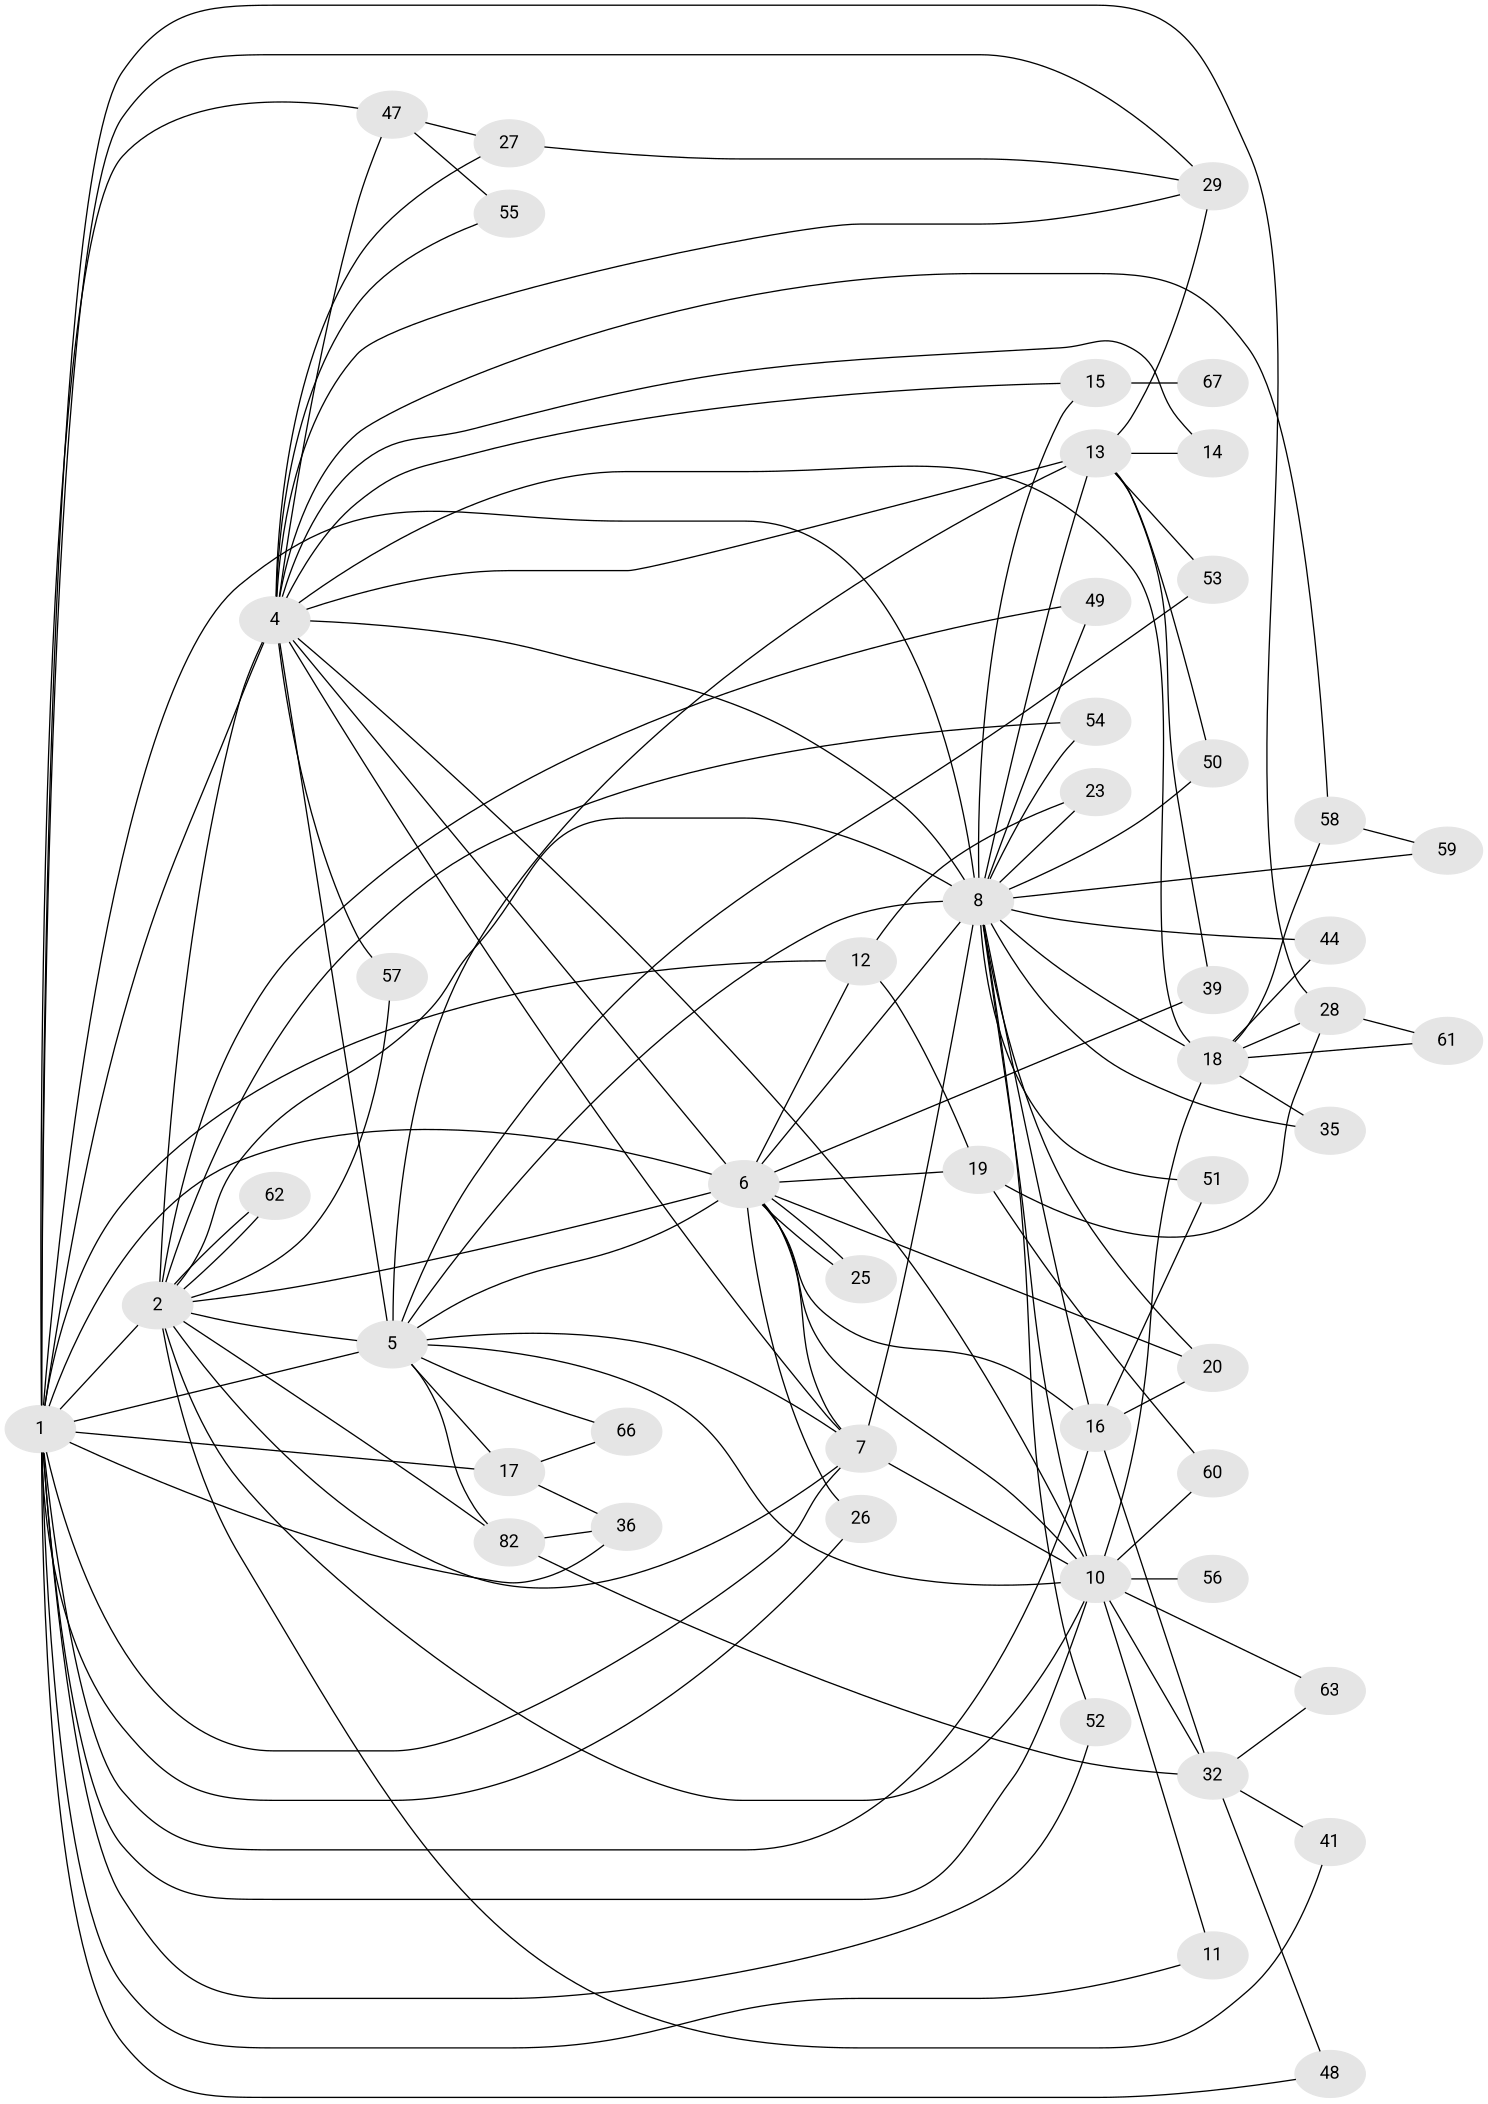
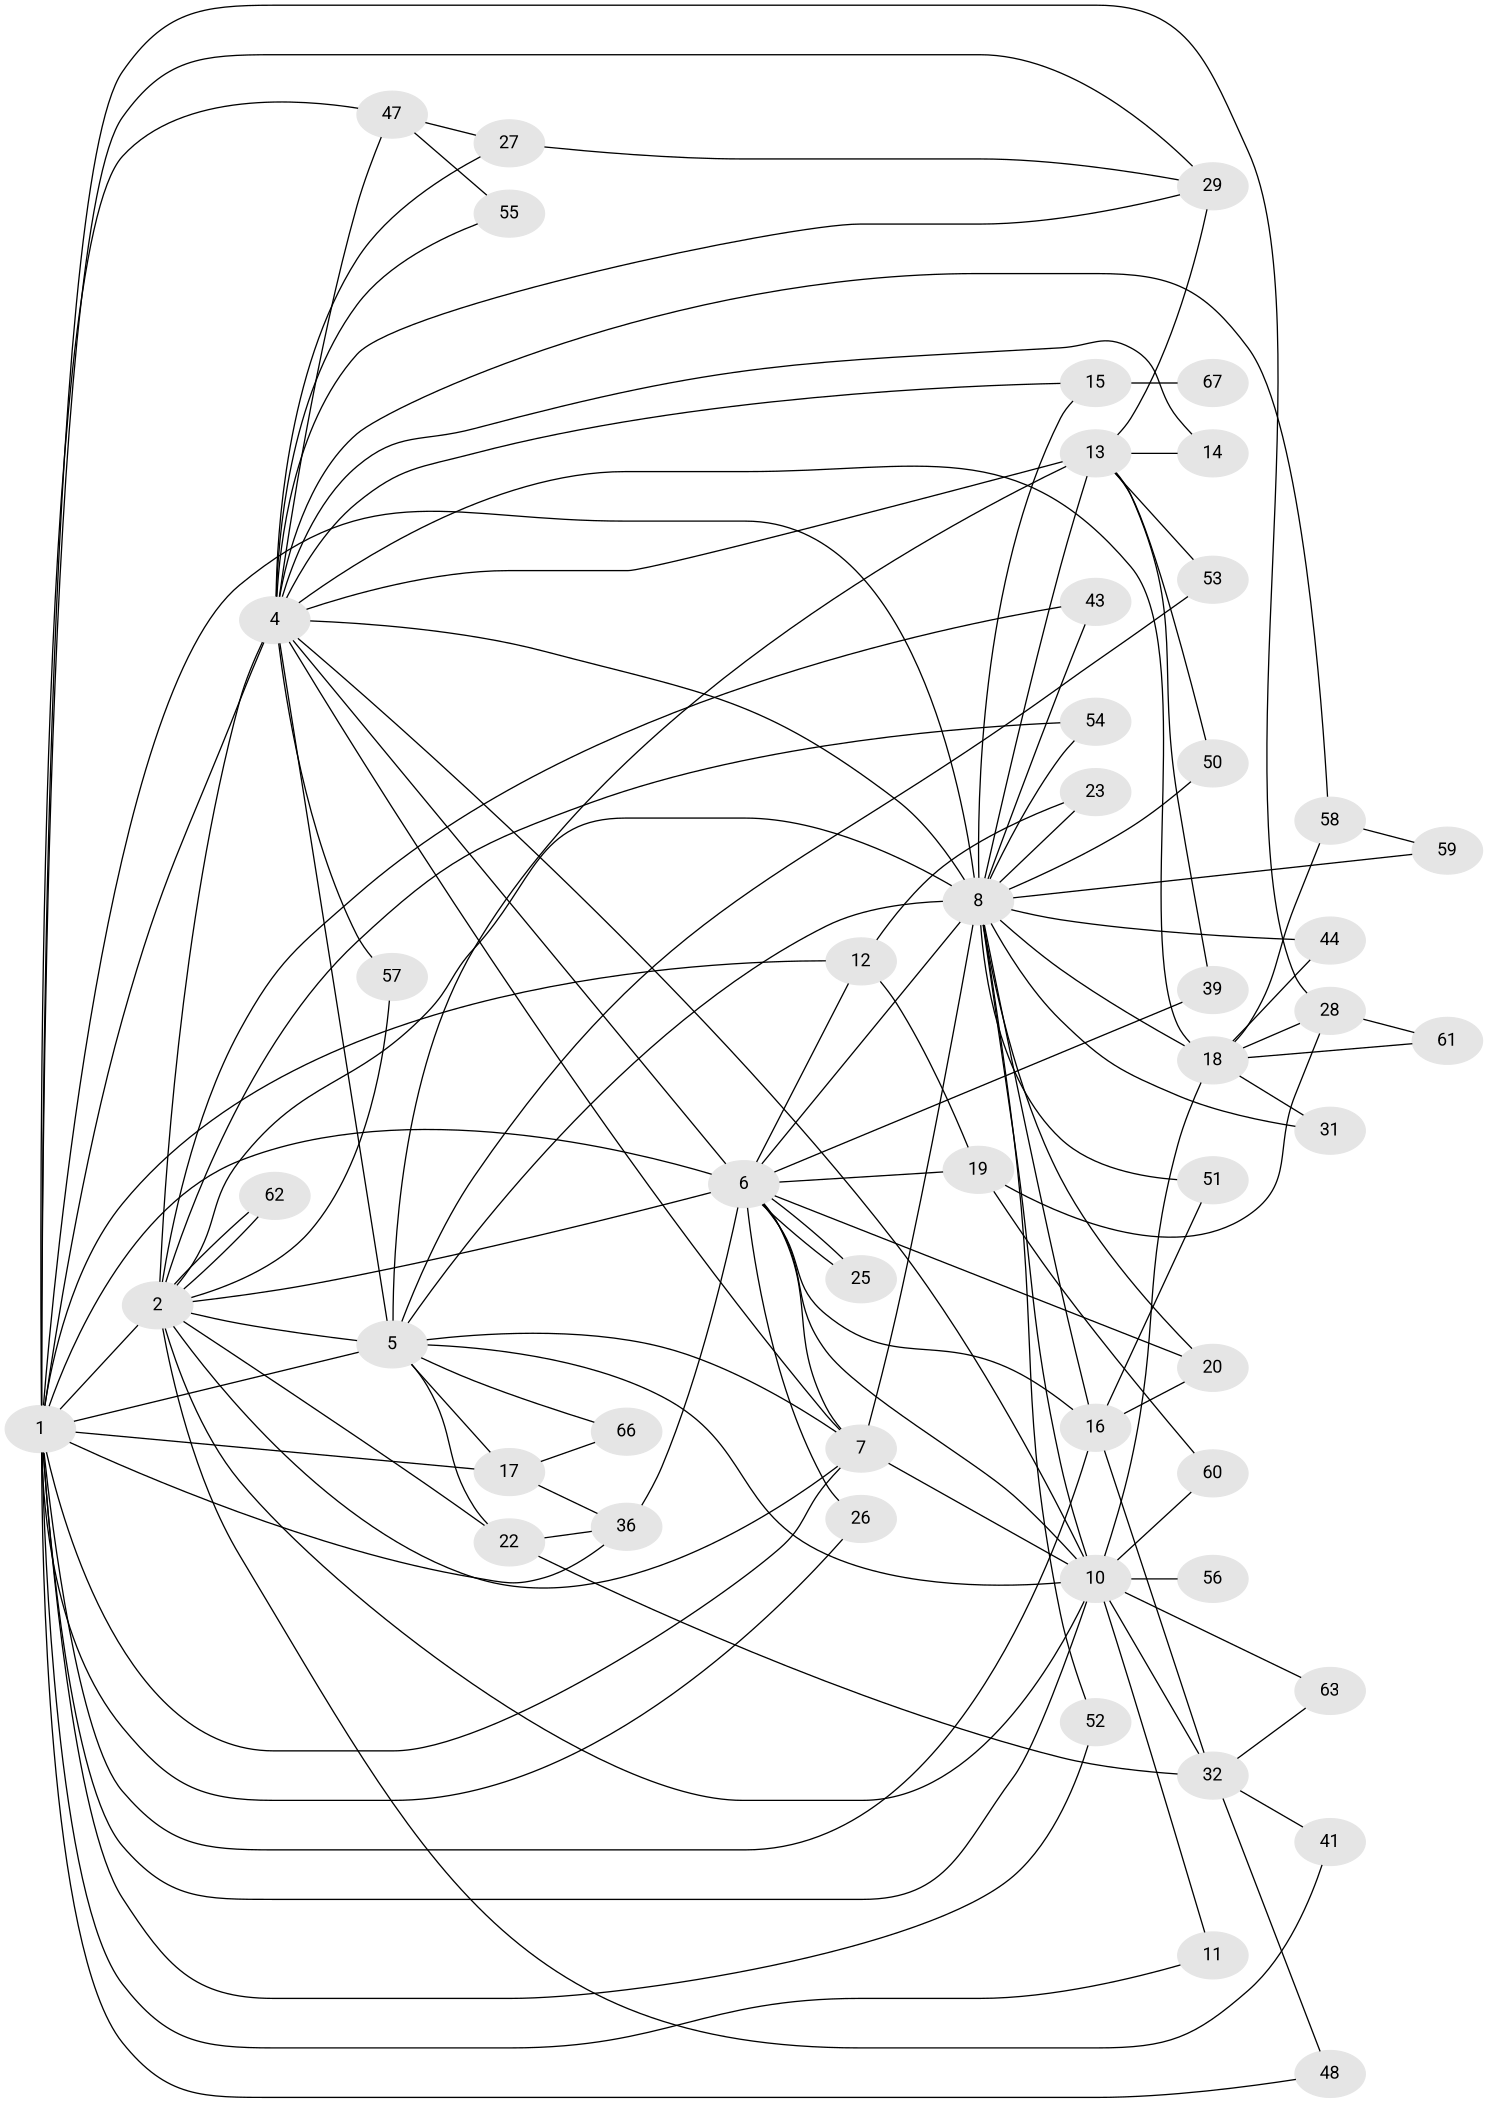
(1096, 602) -> (1096, 602)
(1330, 1131) -> (1330, 1131)
(568, 1264) -> (697, 1367)
(509, 1542) -> (509, 1542)
